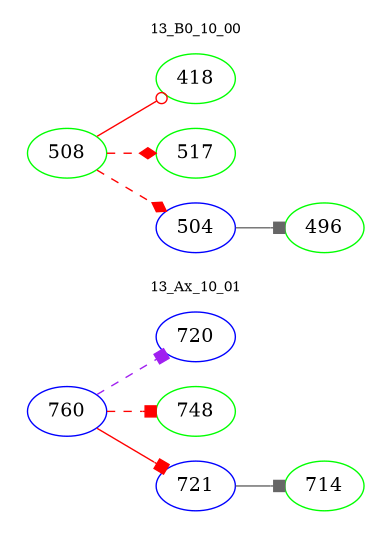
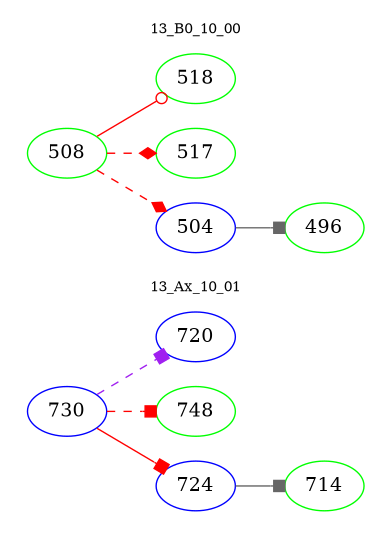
(196, 79) -> (196, 79)
(67, 411) -> (67, 411)
(196, 486) -> (196, 486)
